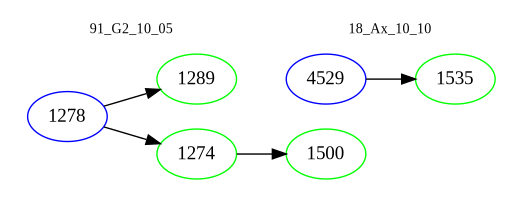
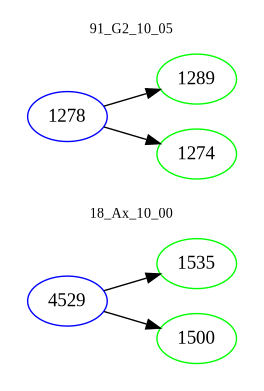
(391, 30) -> (132, 214)
(256, 154) -> (125, 318)
